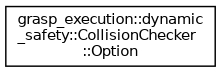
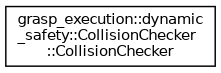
(111, 36) -> (111, 36)
